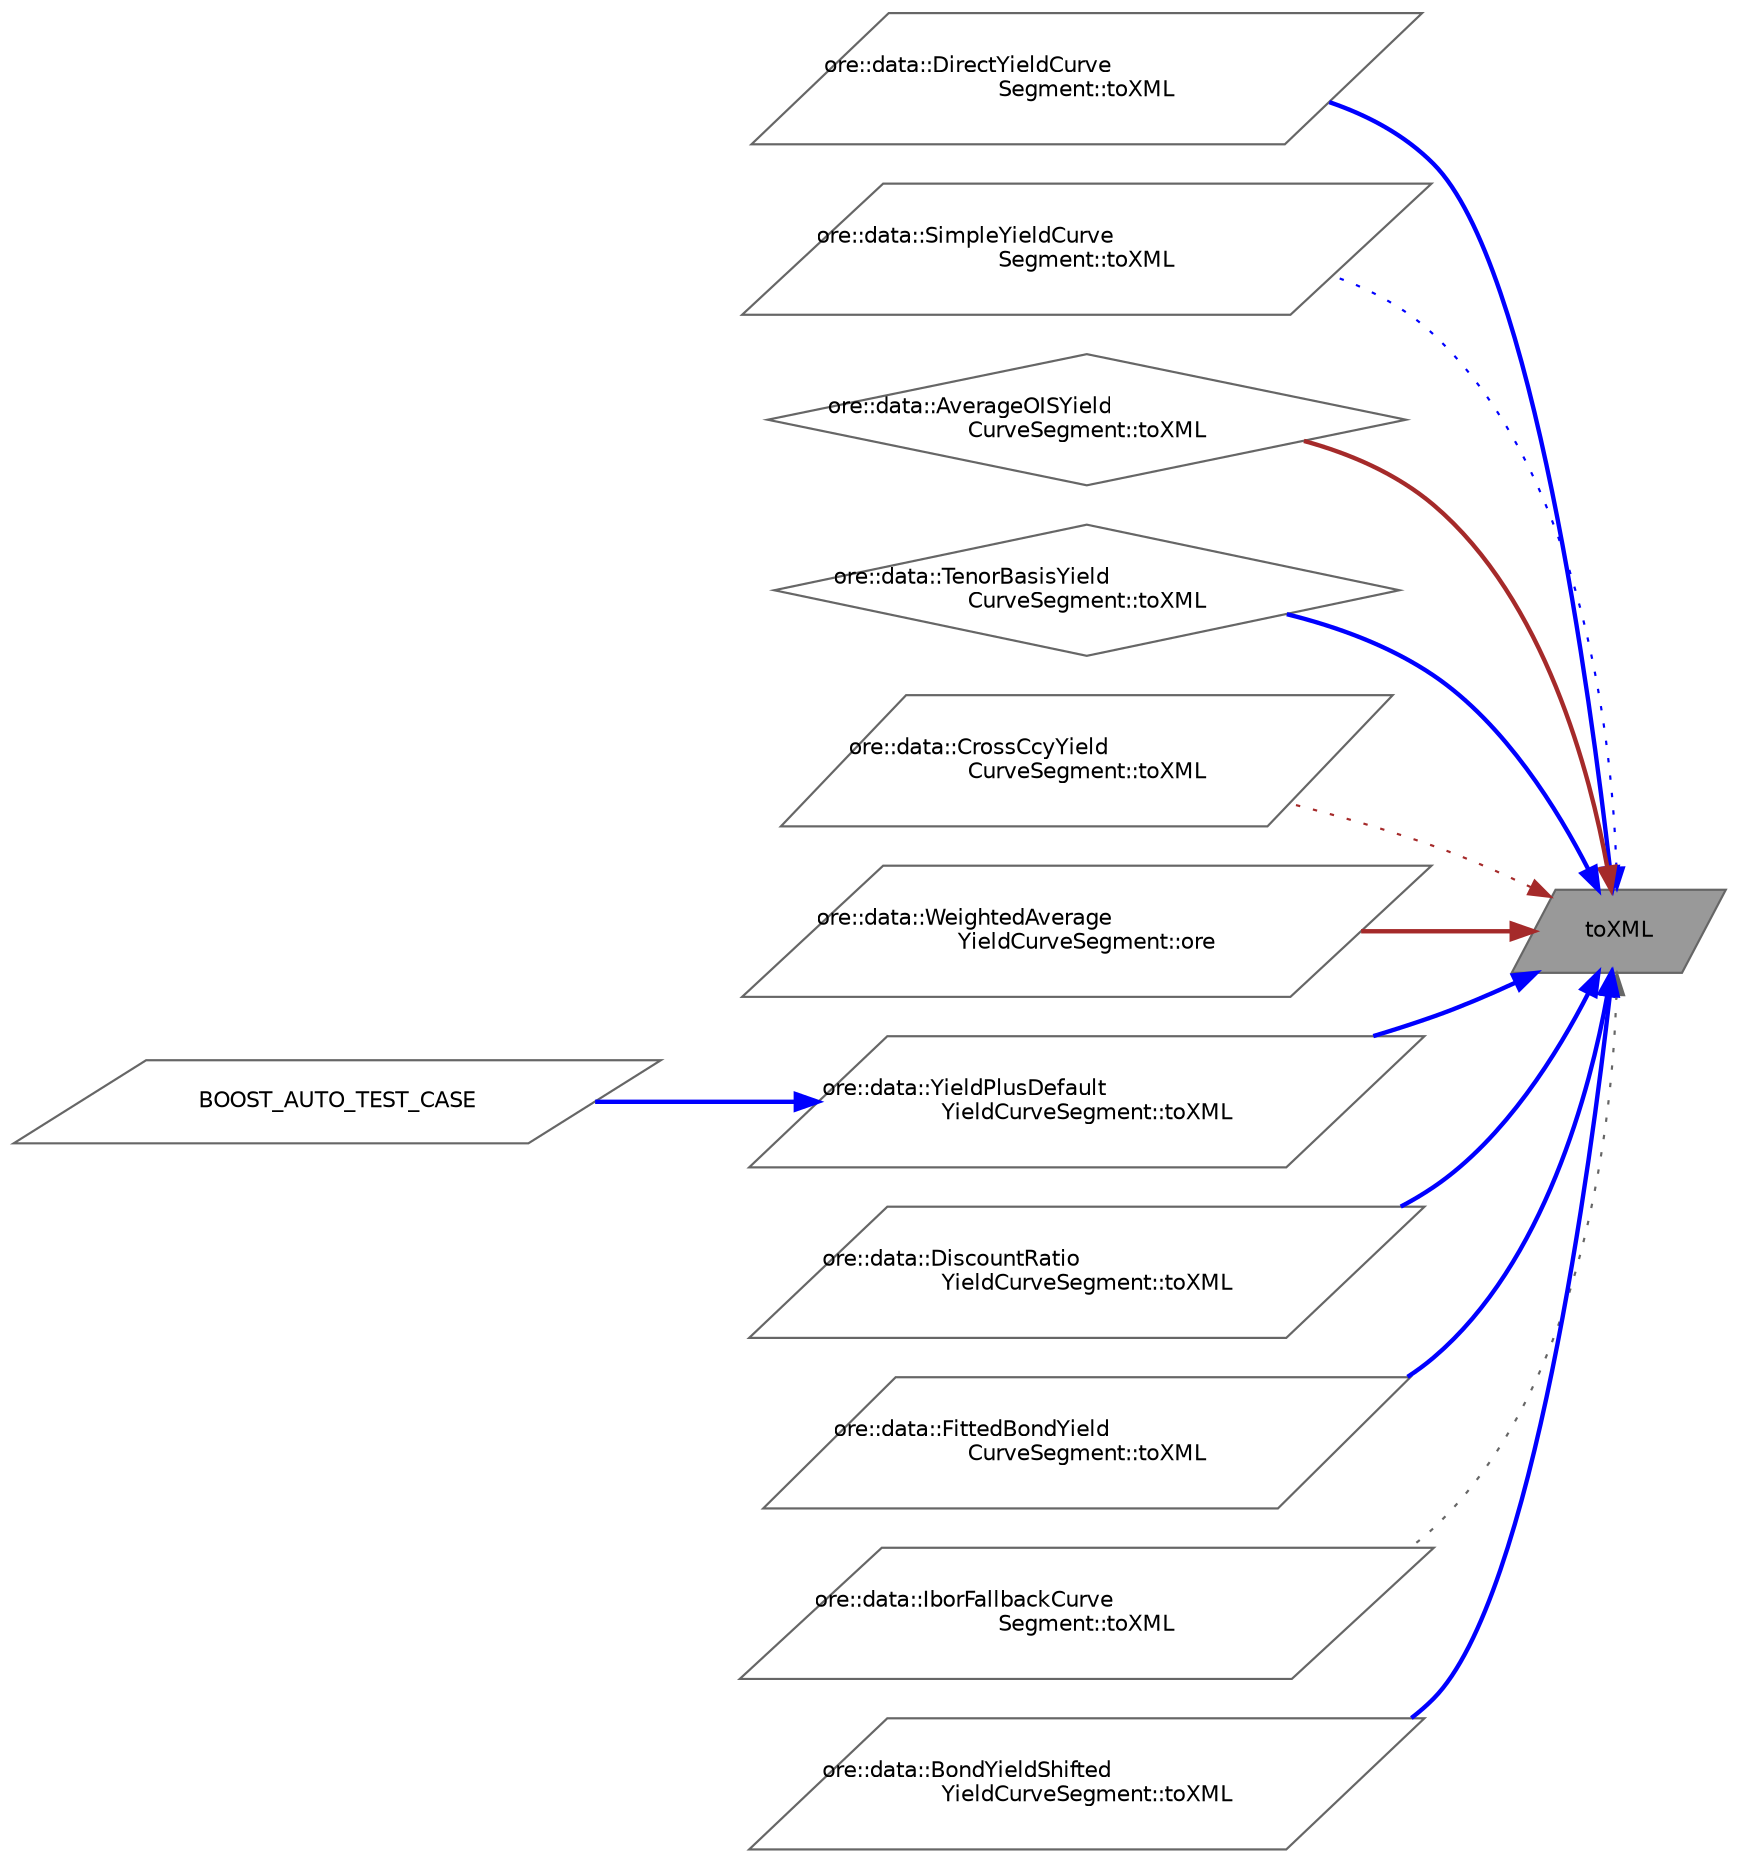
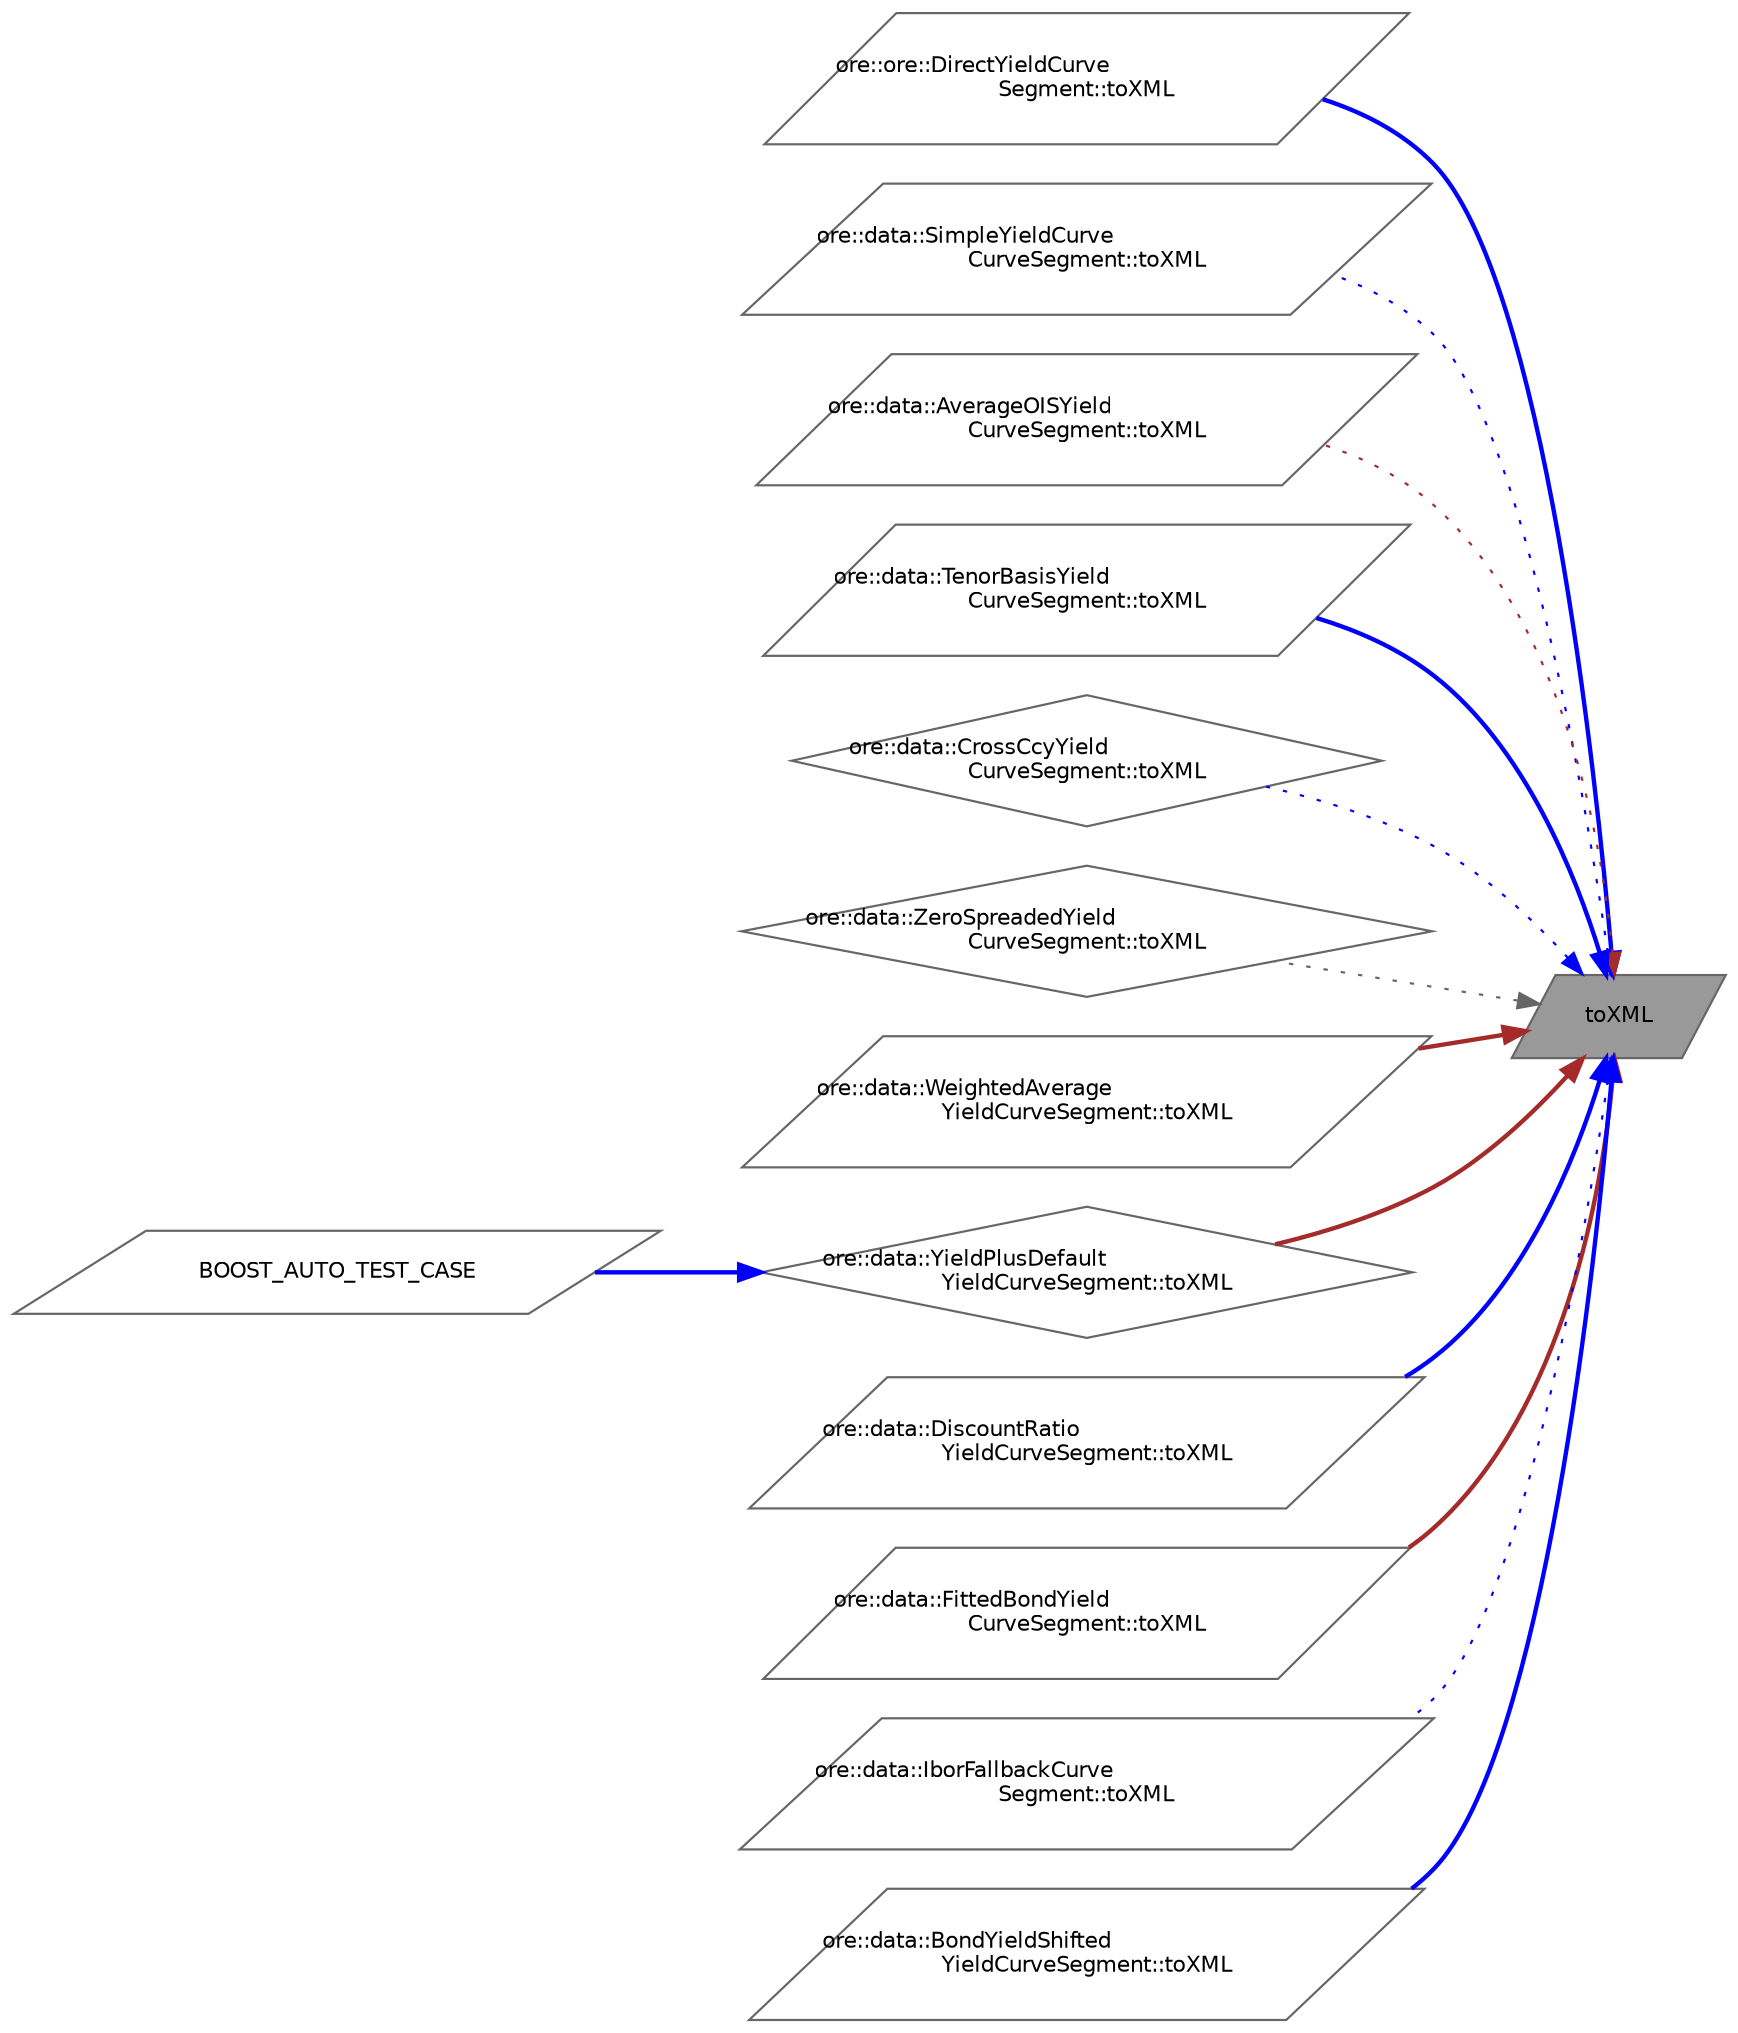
(1087, 79) -> (1087, 79)
(1087, 249) -> (1087, 249)
(1087, 420) -> (1087, 420)
(1087, 590) -> (1087, 590)
(1516, 607) -> (1538, 655)
(1087, 761) -> (1087, 761)
(1412, 839) -> (1432, 845)
(1087, 931) -> (1087, 1102)
none -> (1087, 931)
(1445, 1012) -> (1436, 1185)
(1087, 1102) -> (1087, 1272)
(1542, 1205) -> (1541, 1371)
(1535, 1379) -> (1546, 1413)
